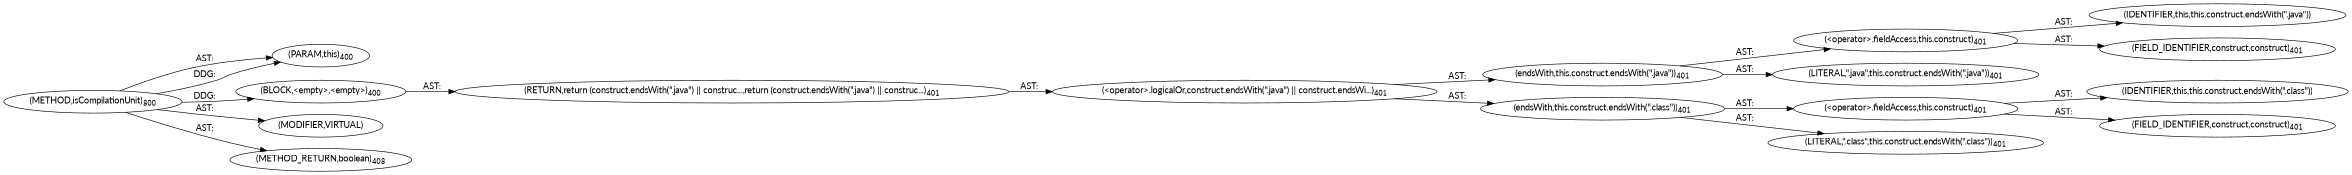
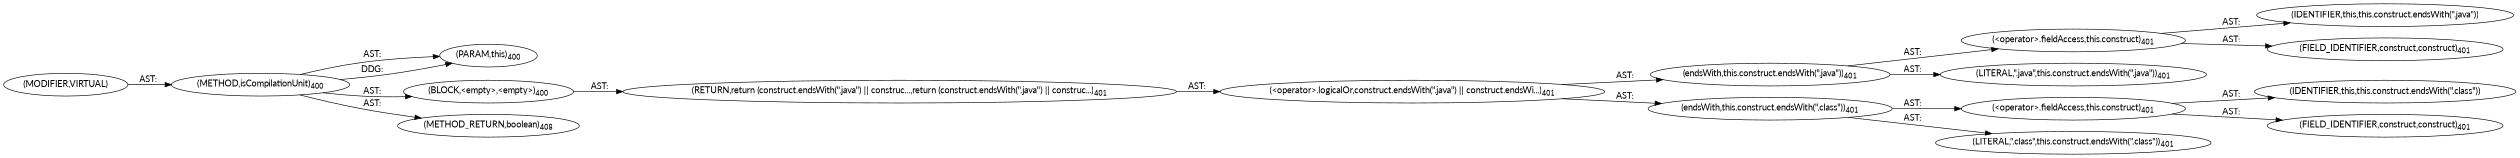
(206, 96) -> (374, 91)
(150, 101) -> (317, 84)
(208, 115) -> (146, 85)
